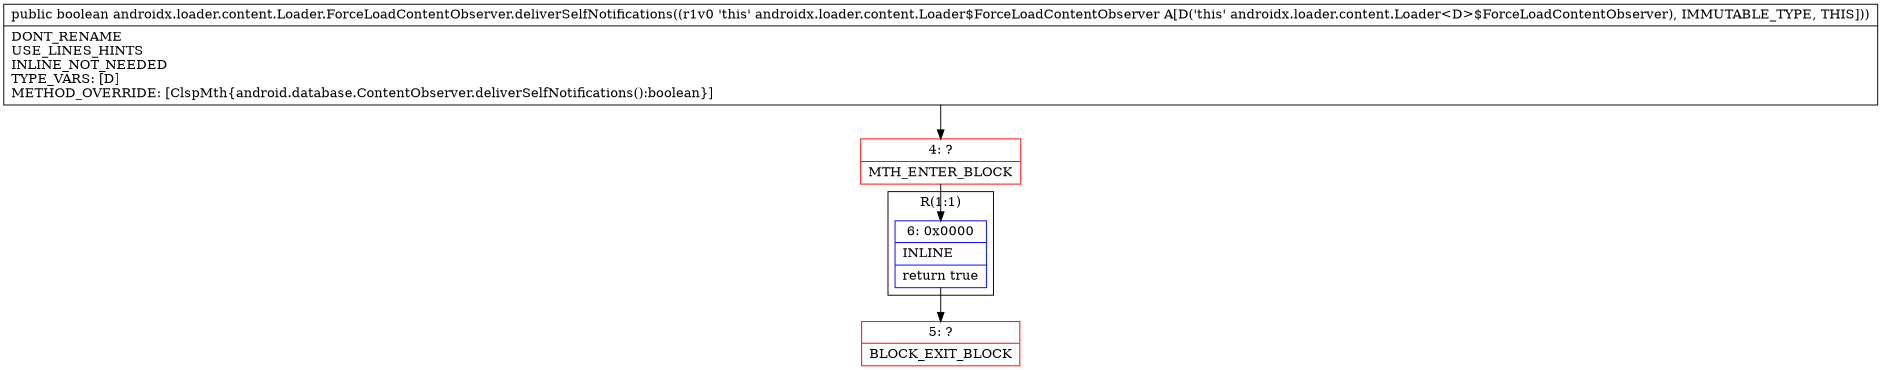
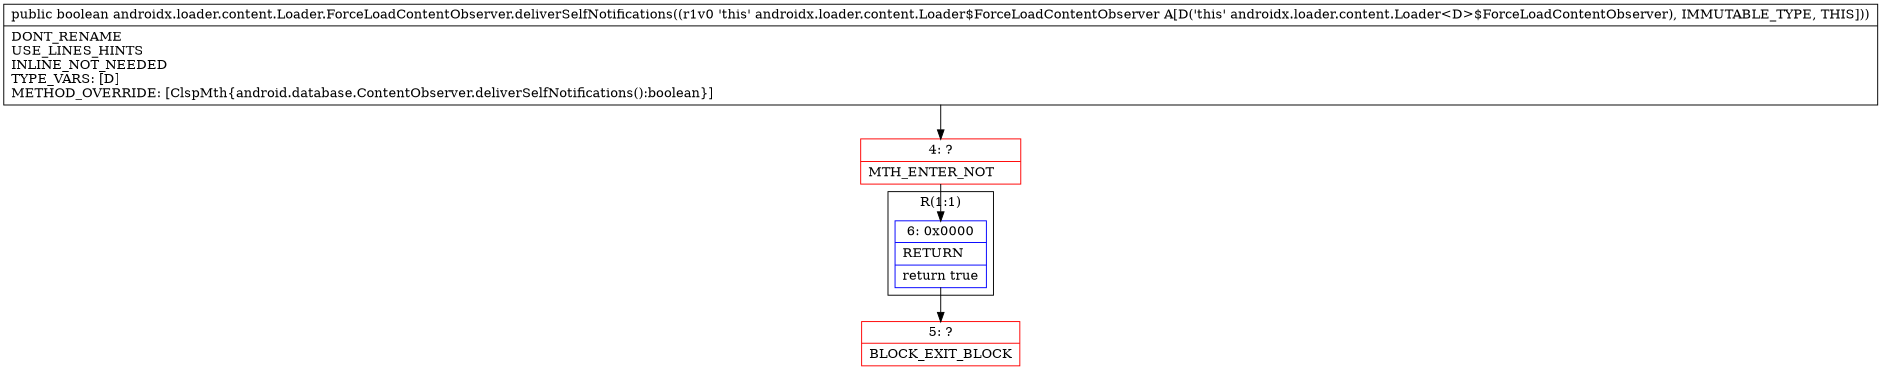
(941, 172) -> (931, 172)
(928, 253) -> (933, 253)
